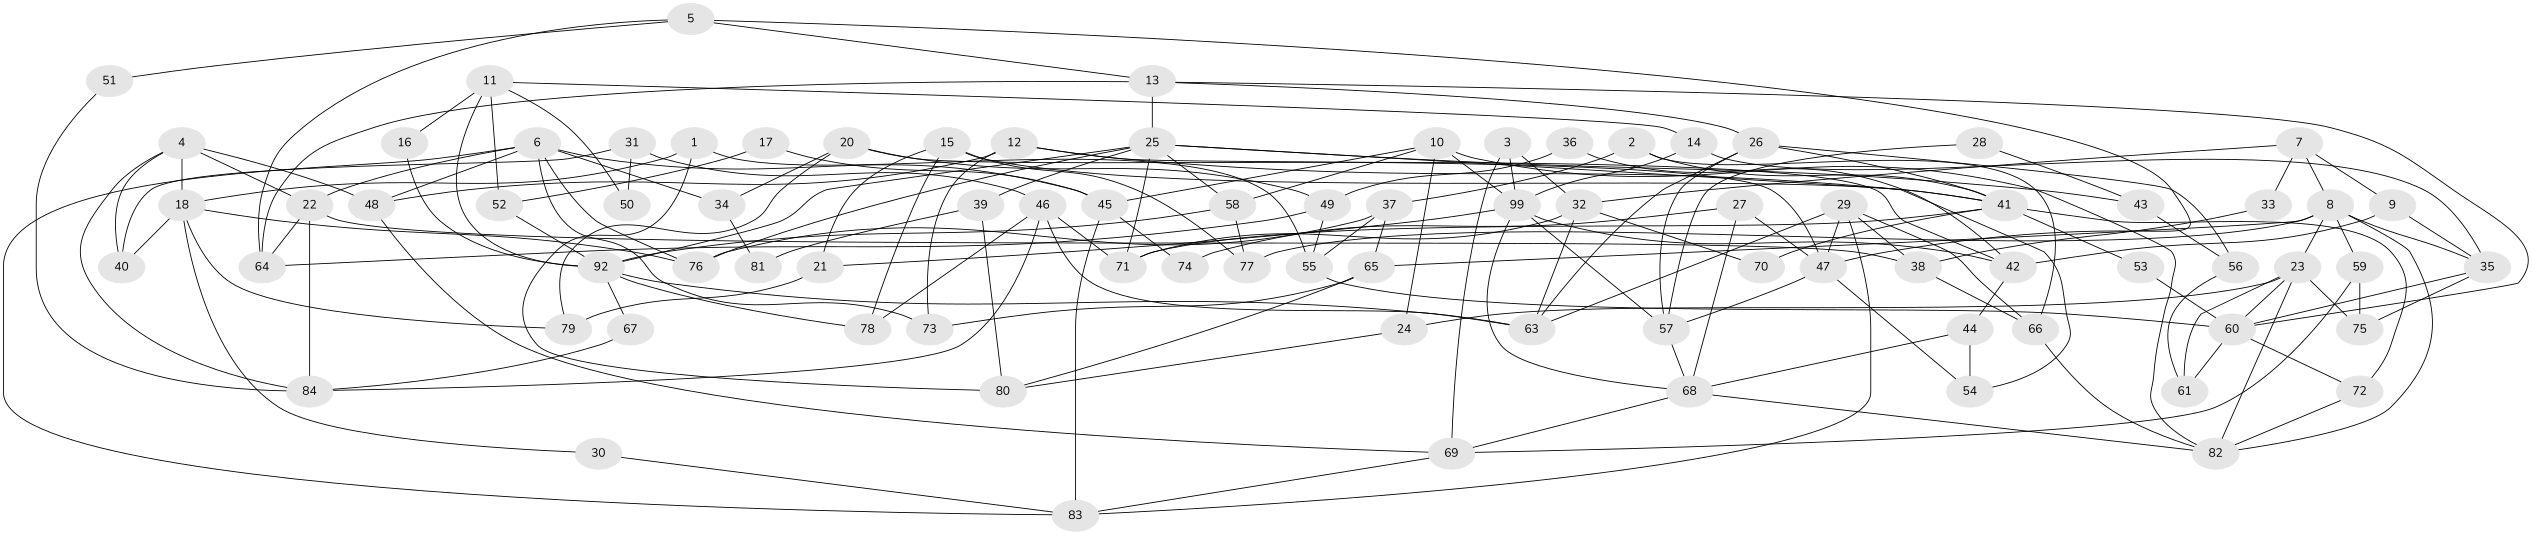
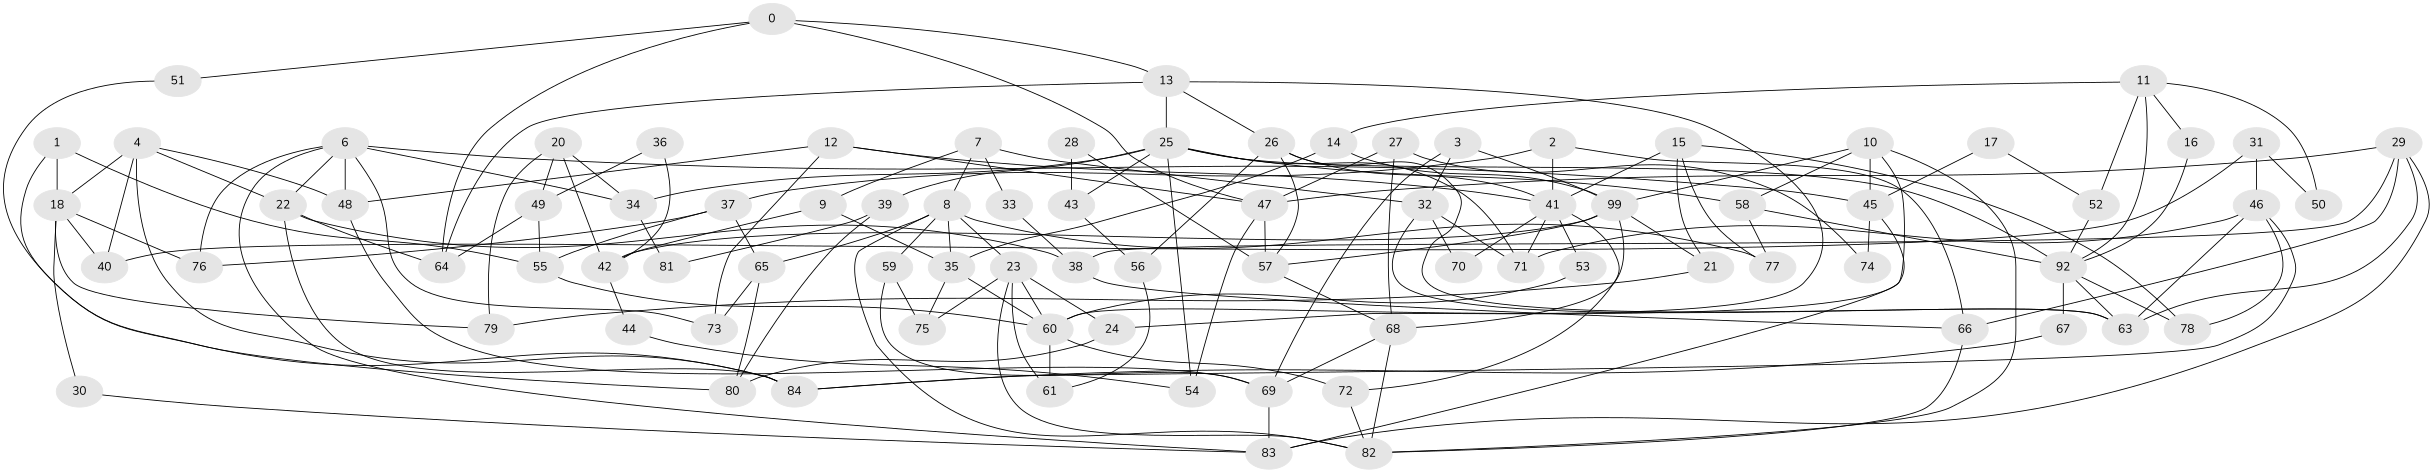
(691, 19) -> (772, 19)
(930, 191) -> (875, 175)
(1830, 361) -> none
